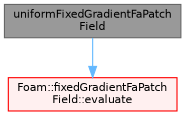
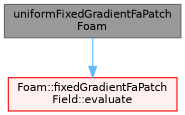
(93, 21) -> (93, 21)
